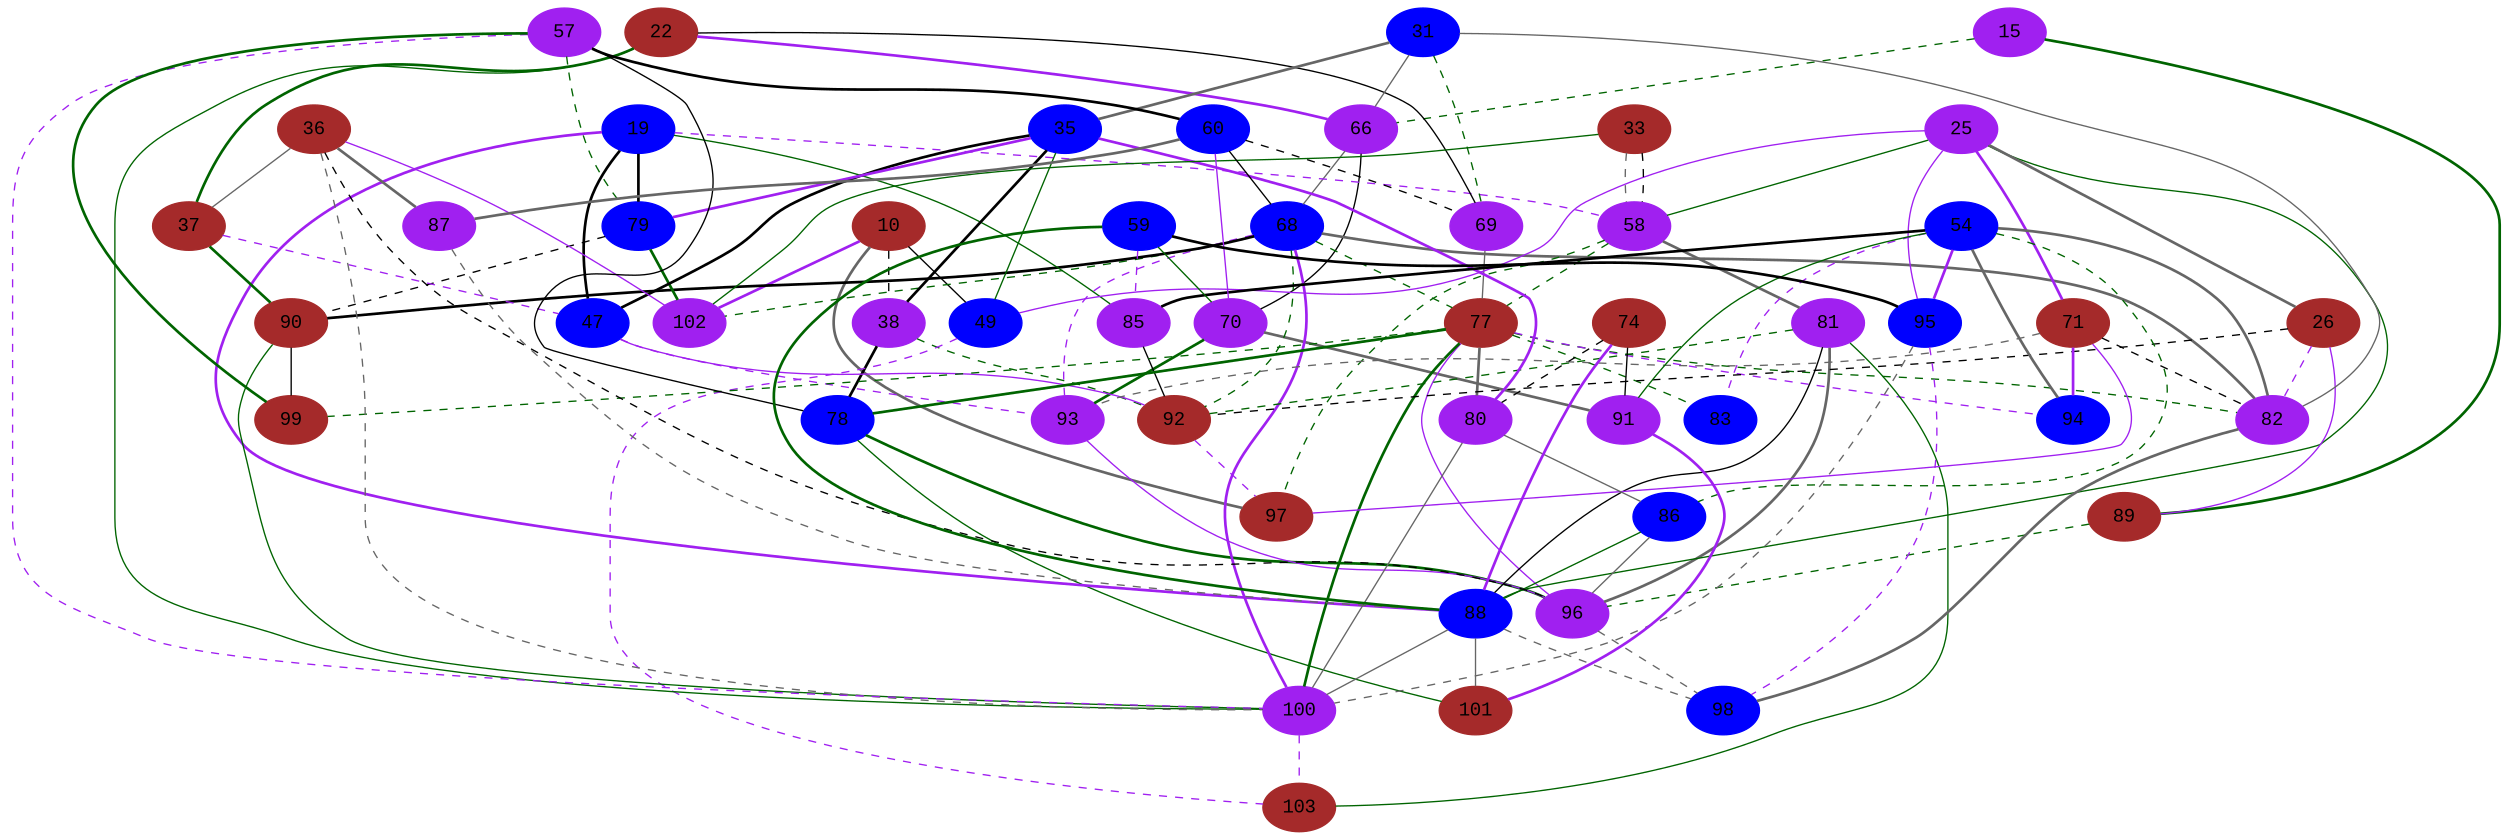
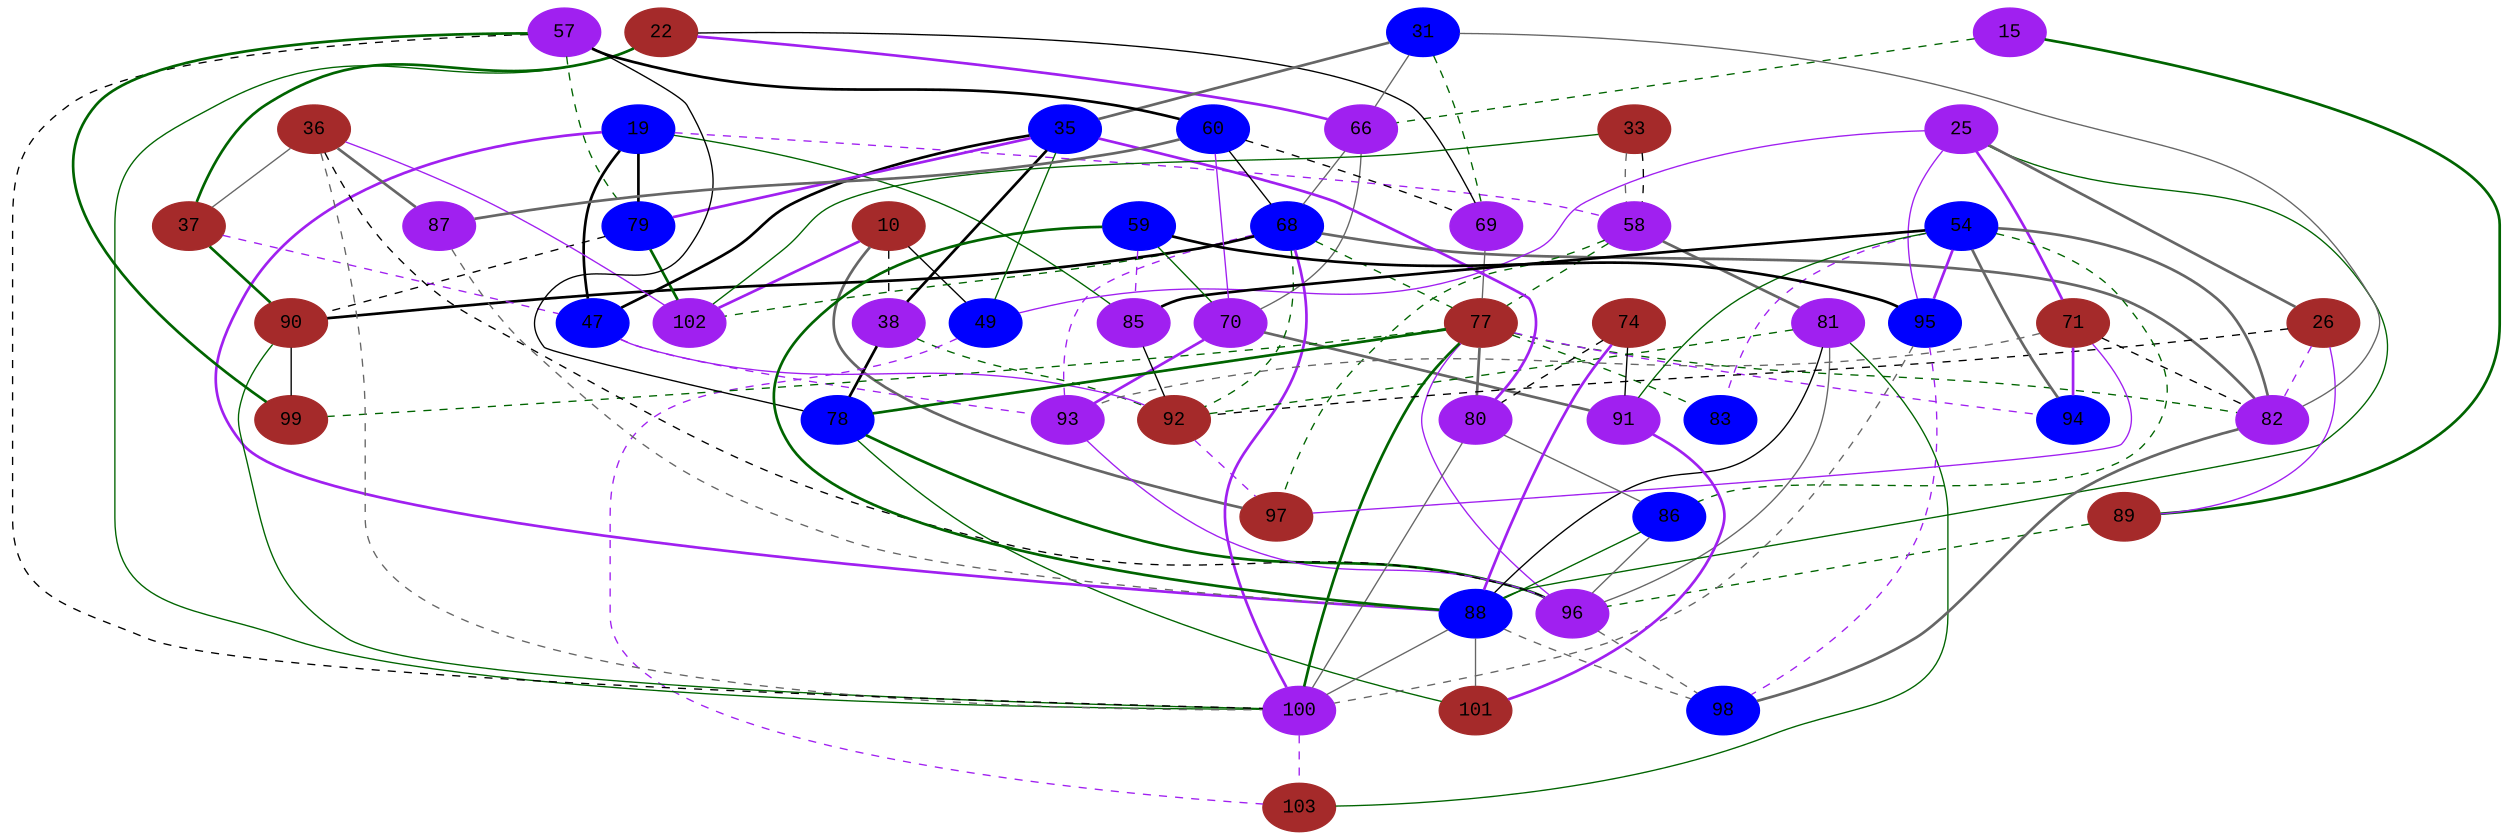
(1798, 178) -> none
(1348, 226) -> (1348, 226)
(1124, 386) -> (1124, 386)
(1762, 511) -> (1762, 511)
(158, 641) -> (158, 641)
